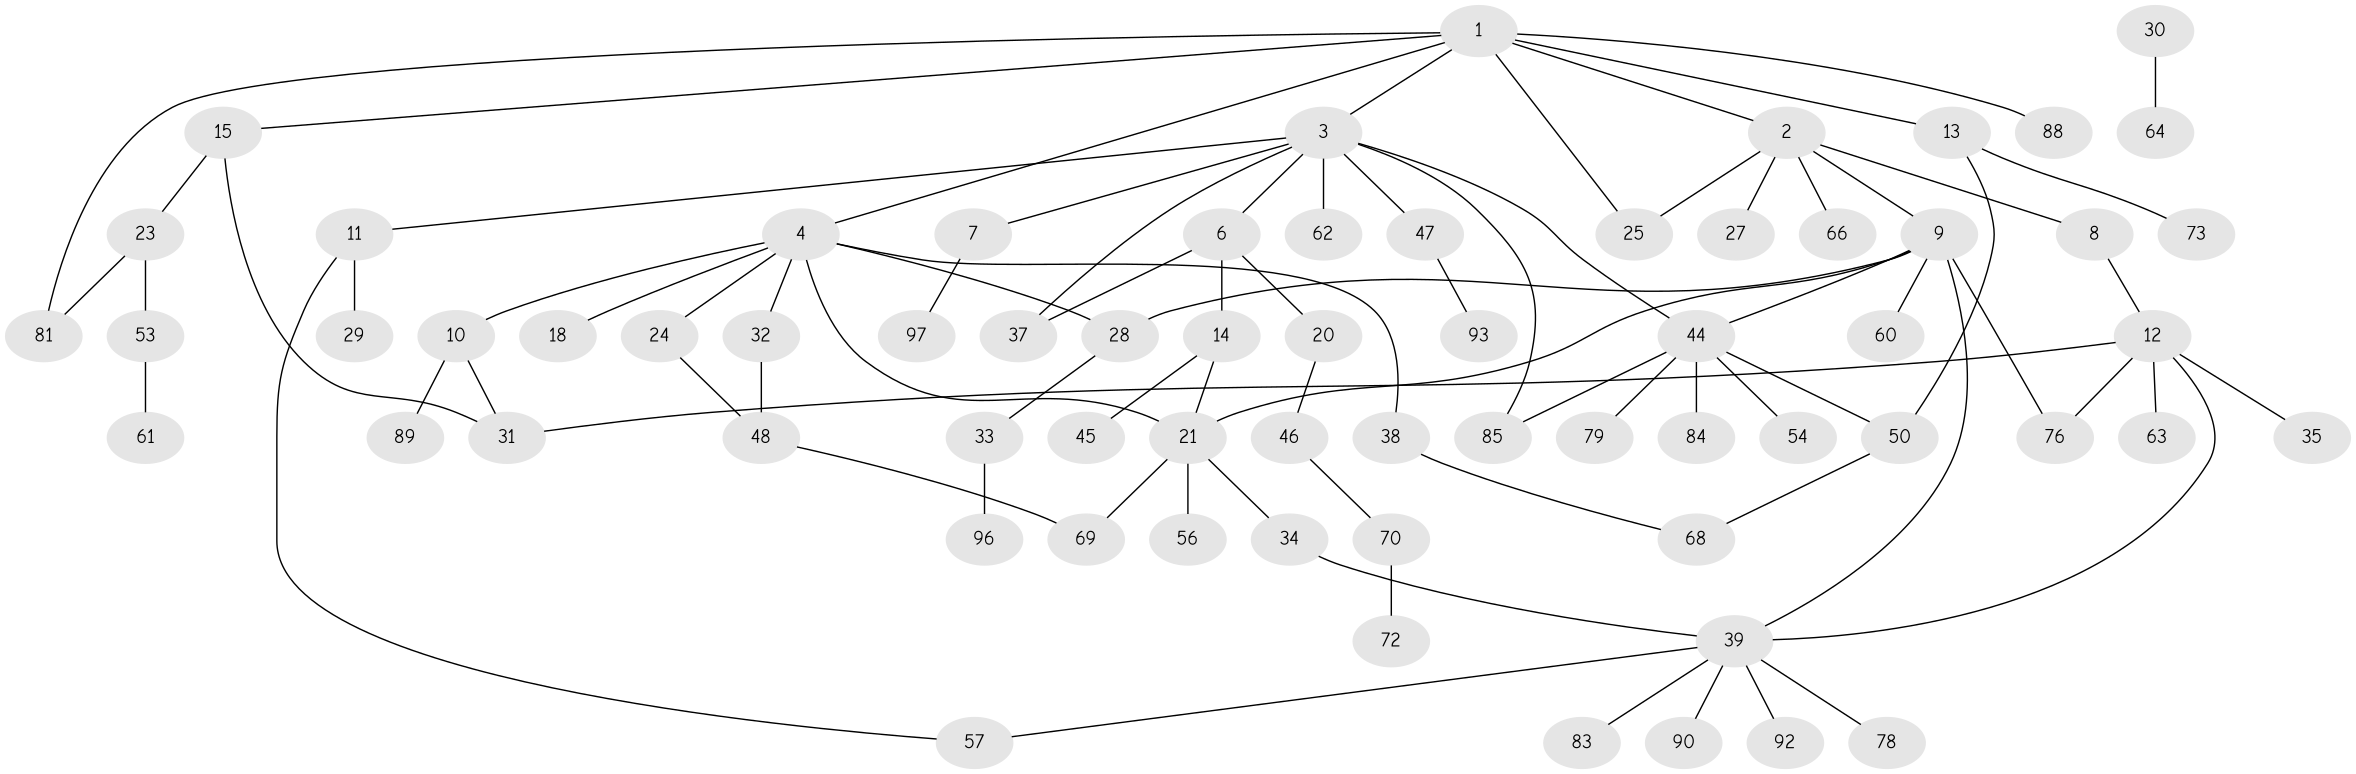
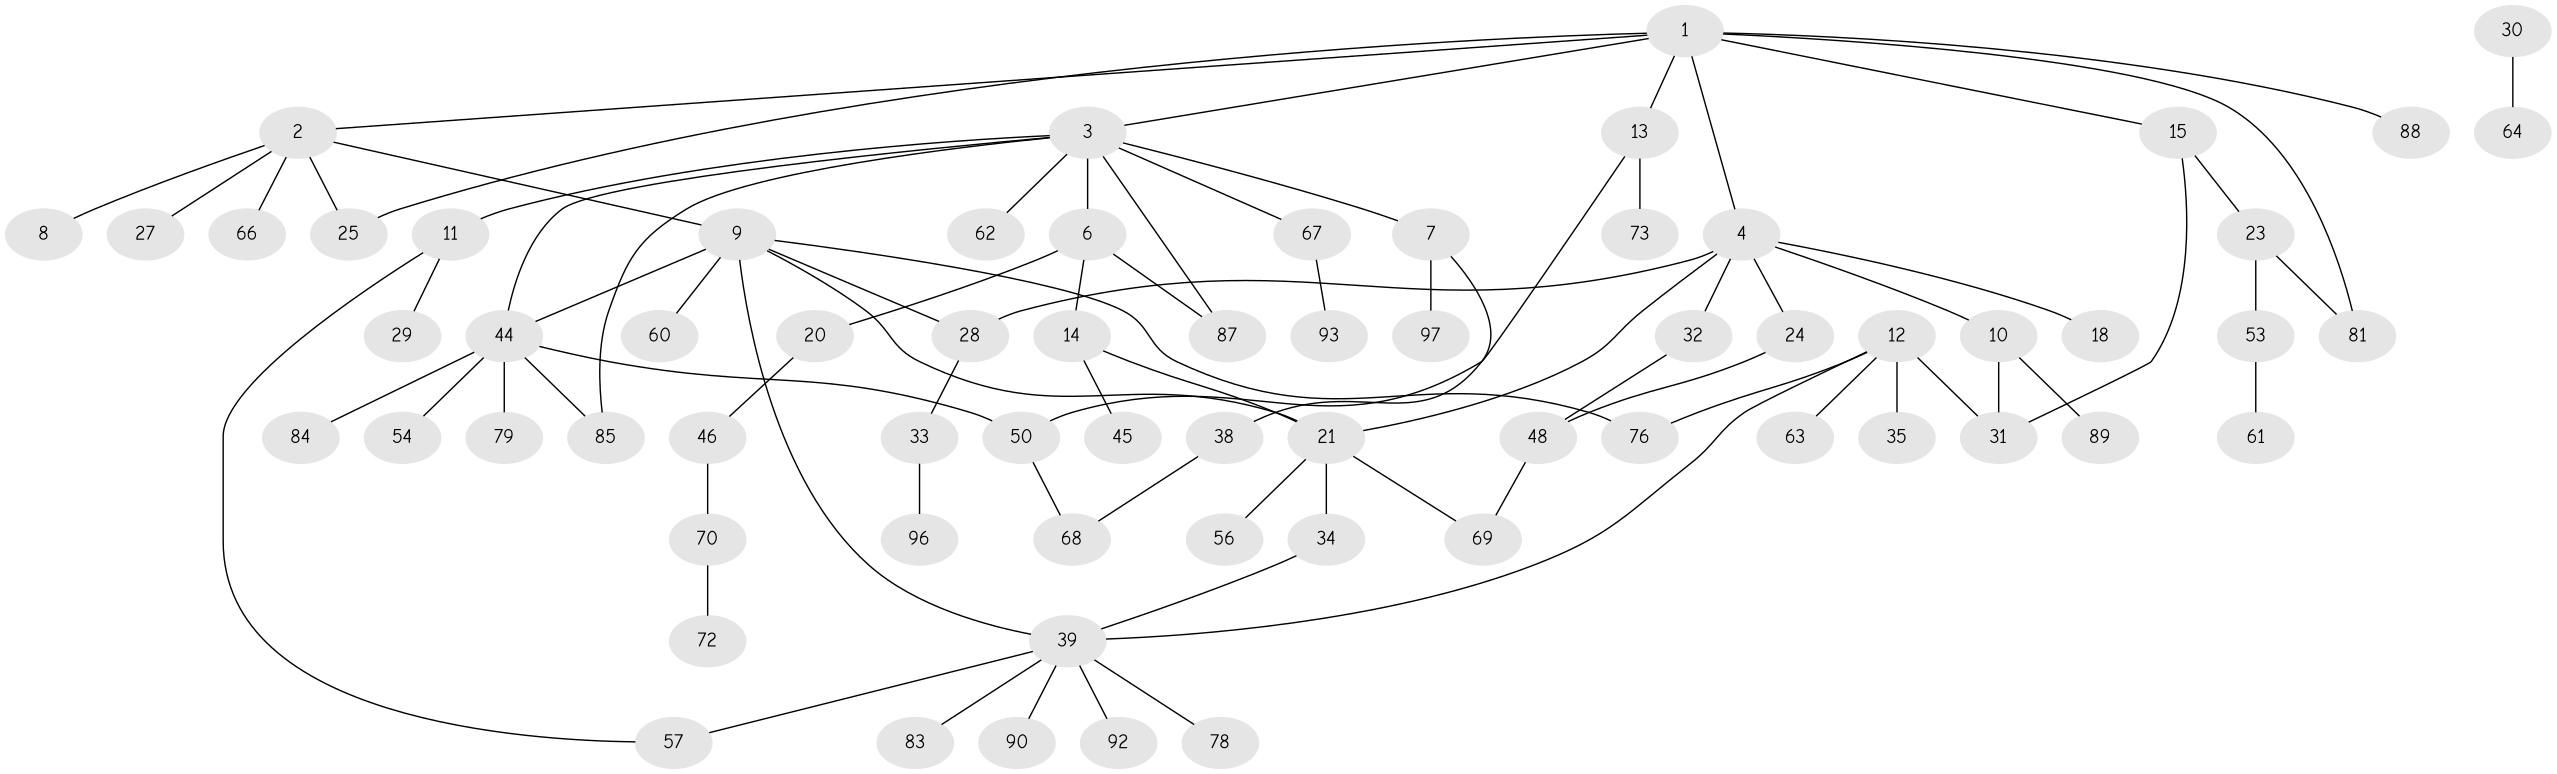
(1425, 234) -> (1312, 234)
(1130, 264) -> (1463, 381)
(2124, 285) -> none
(1018, 336) -> (1227, 336)
